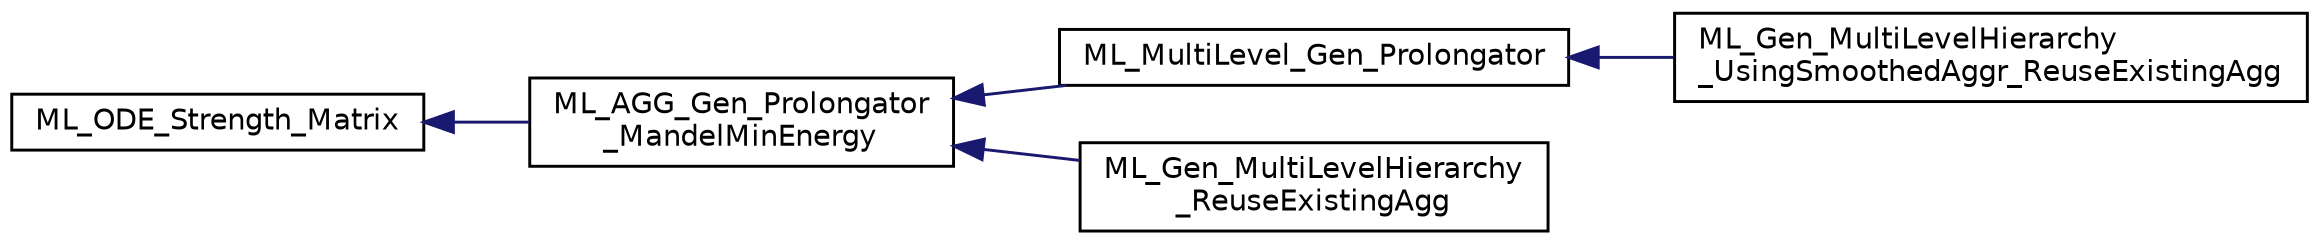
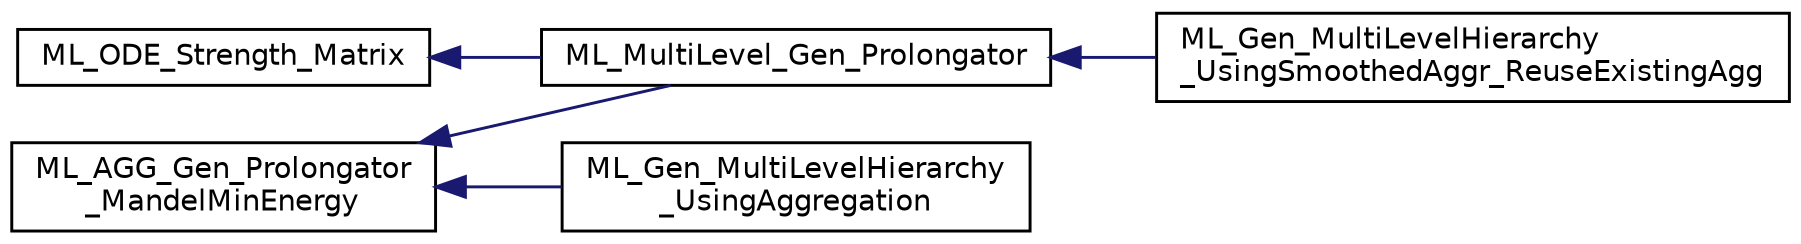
(491, 122) -> (500, 57)
(1314, 187) -> (796, 187)
